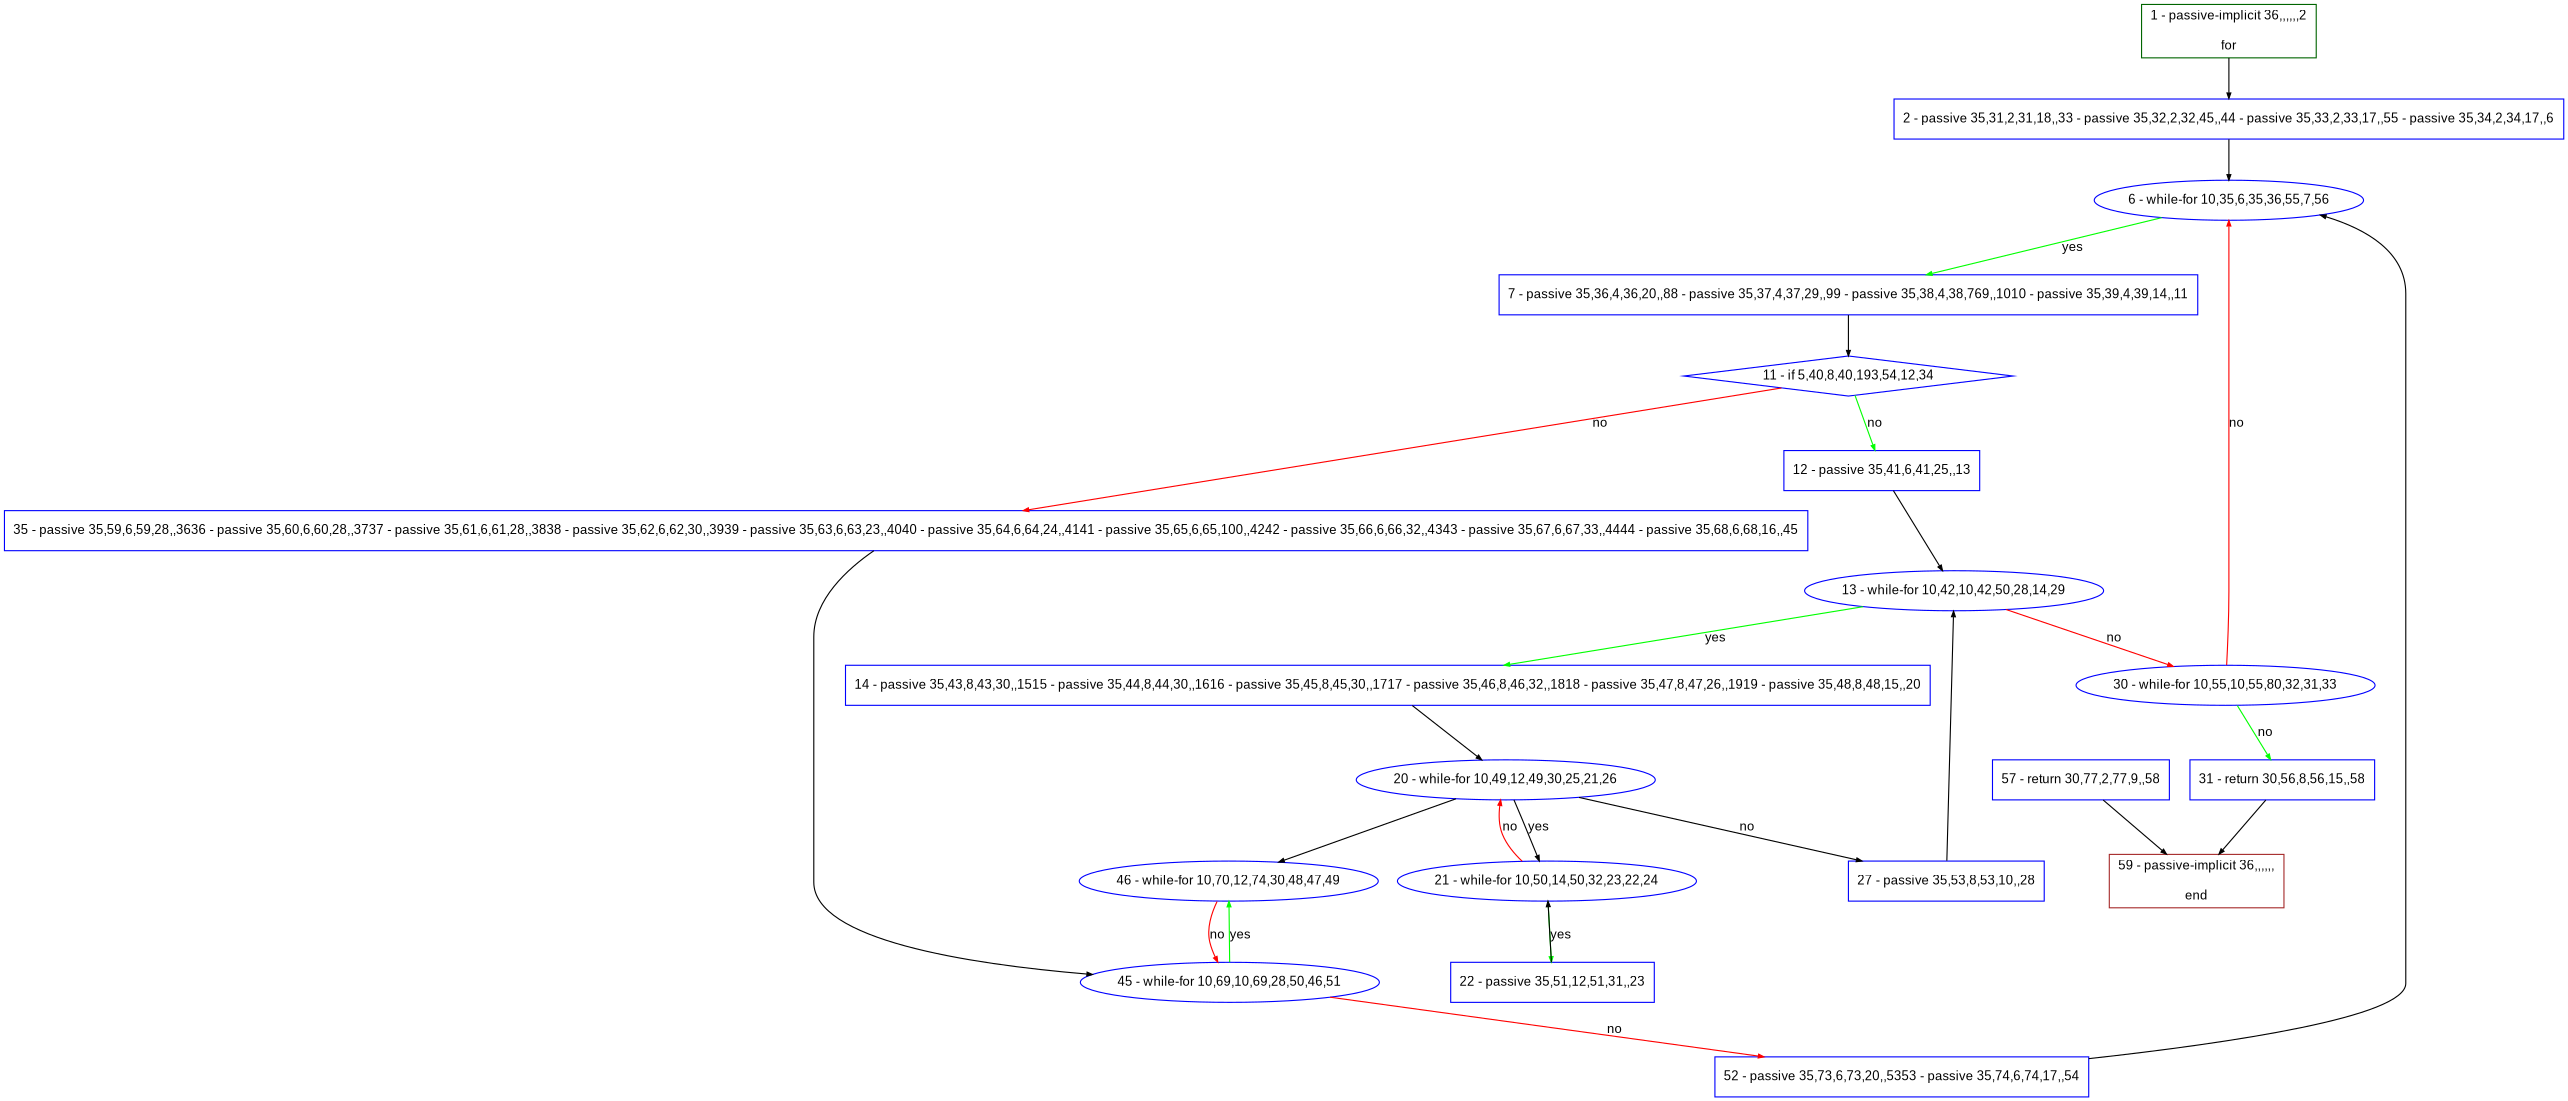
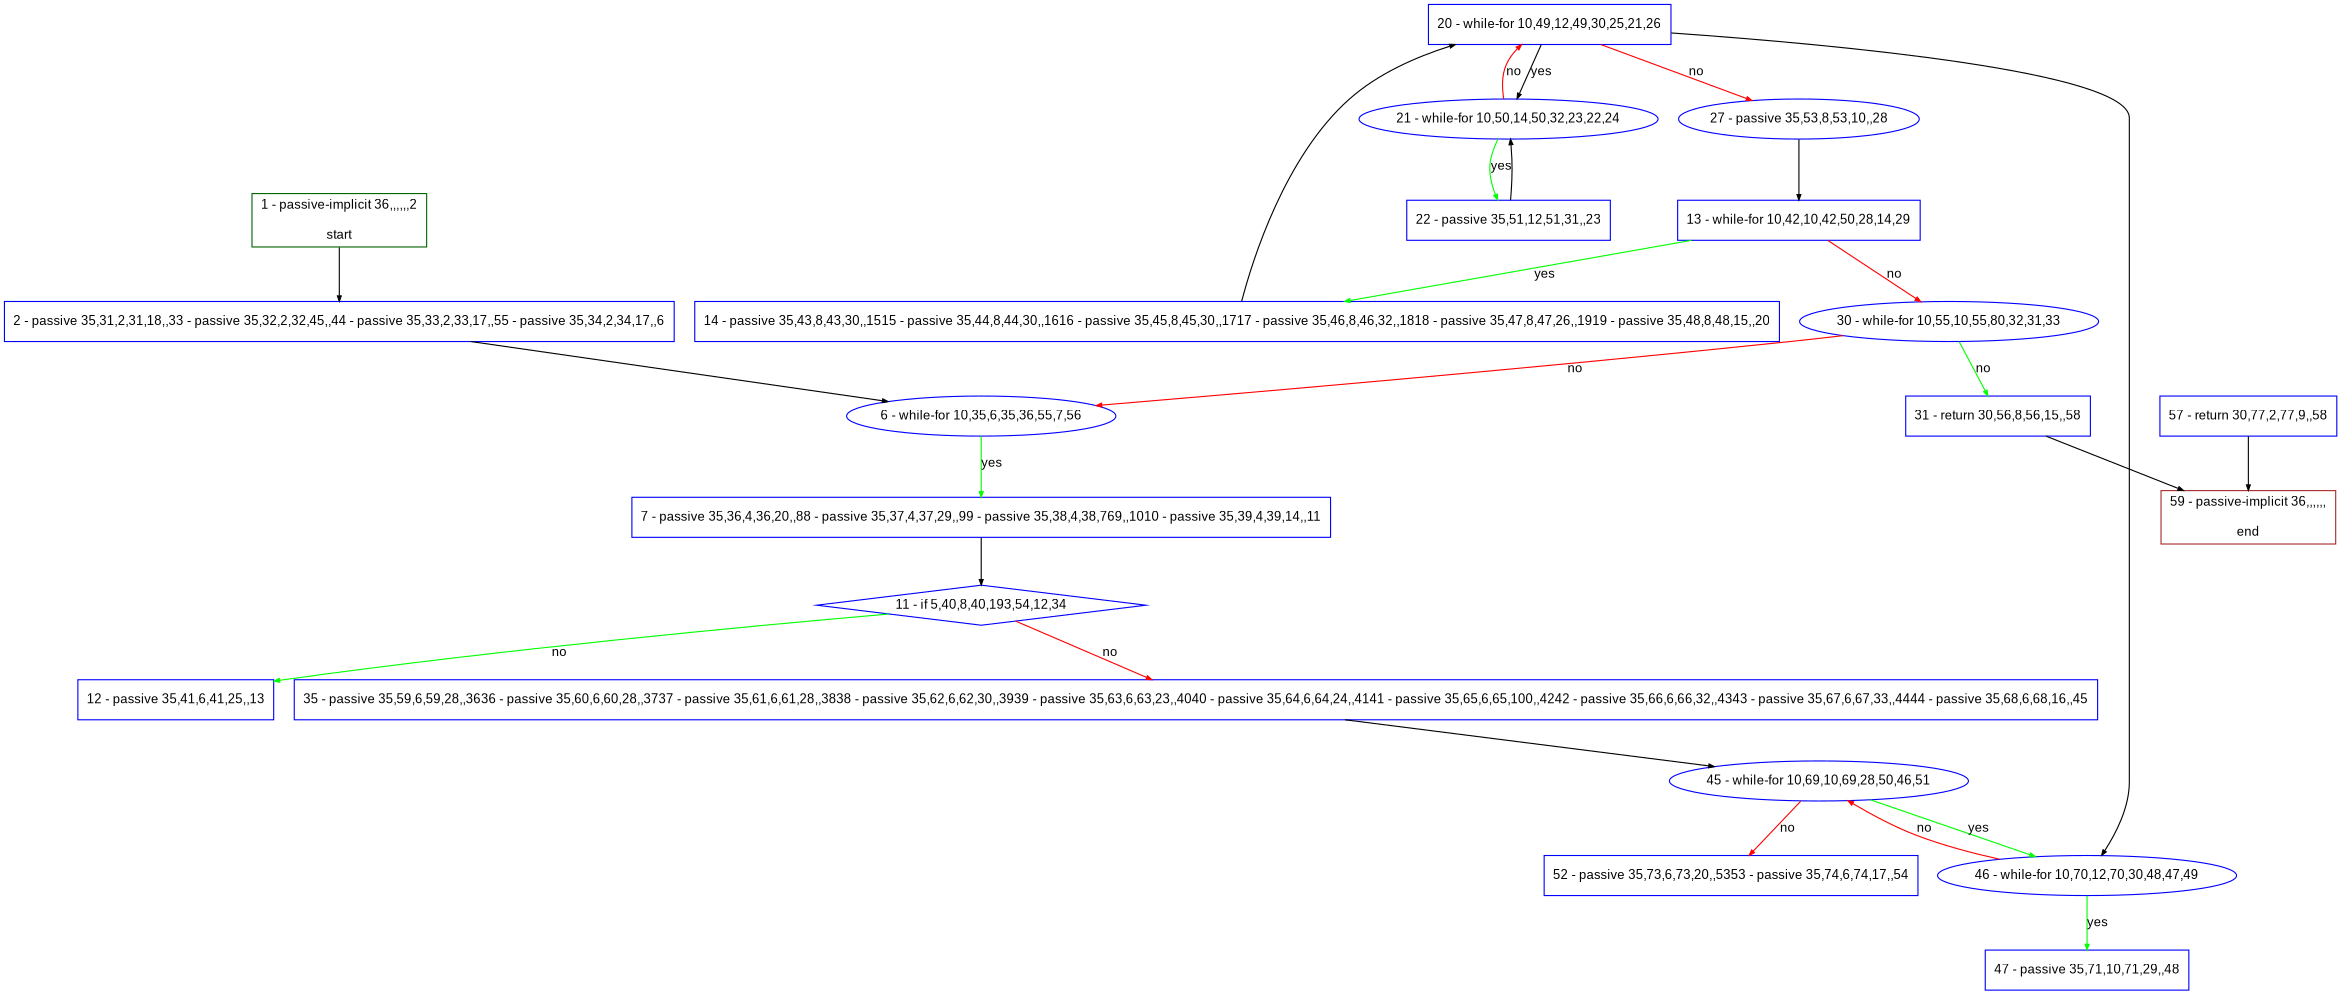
(2229, 31) -> (339, 220)
(1916, 528) -> none
(1954, 591) -> (1799, 220)
(2406, 745) -> none
(1506, 780) -> (1550, 24)
(1718, 829) -> (1674, 71)
(1229, 881) -> (2087, 876)
(1946, 881) -> (1799, 119)
none -> (2087, 970)
